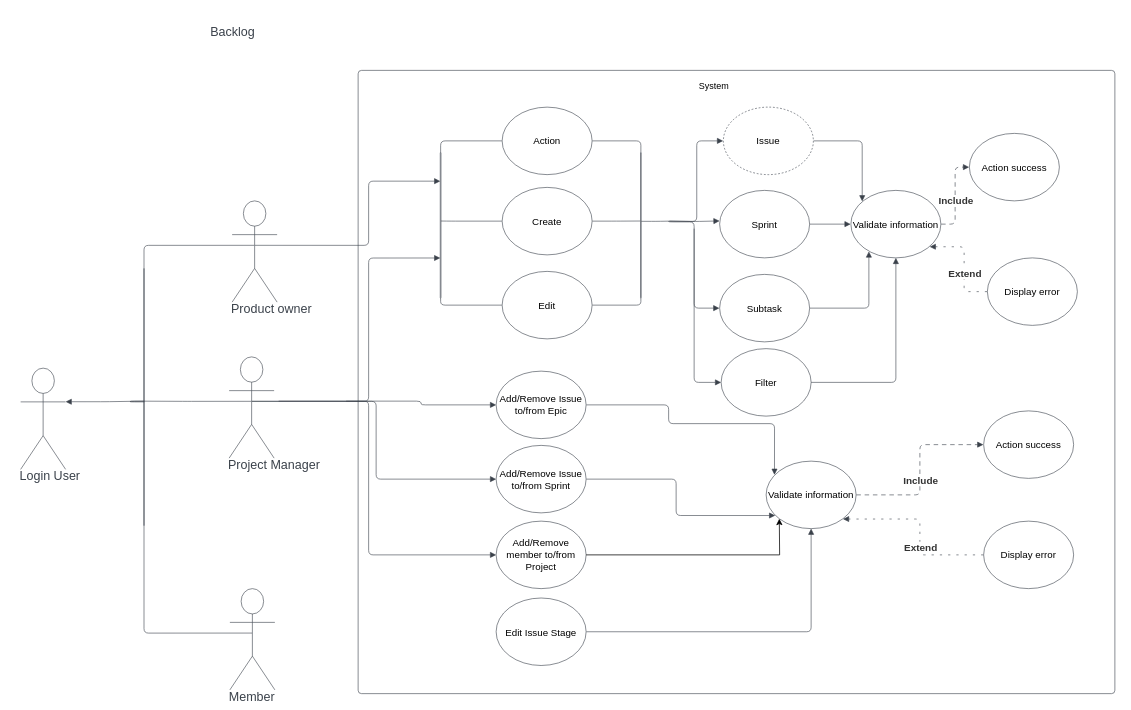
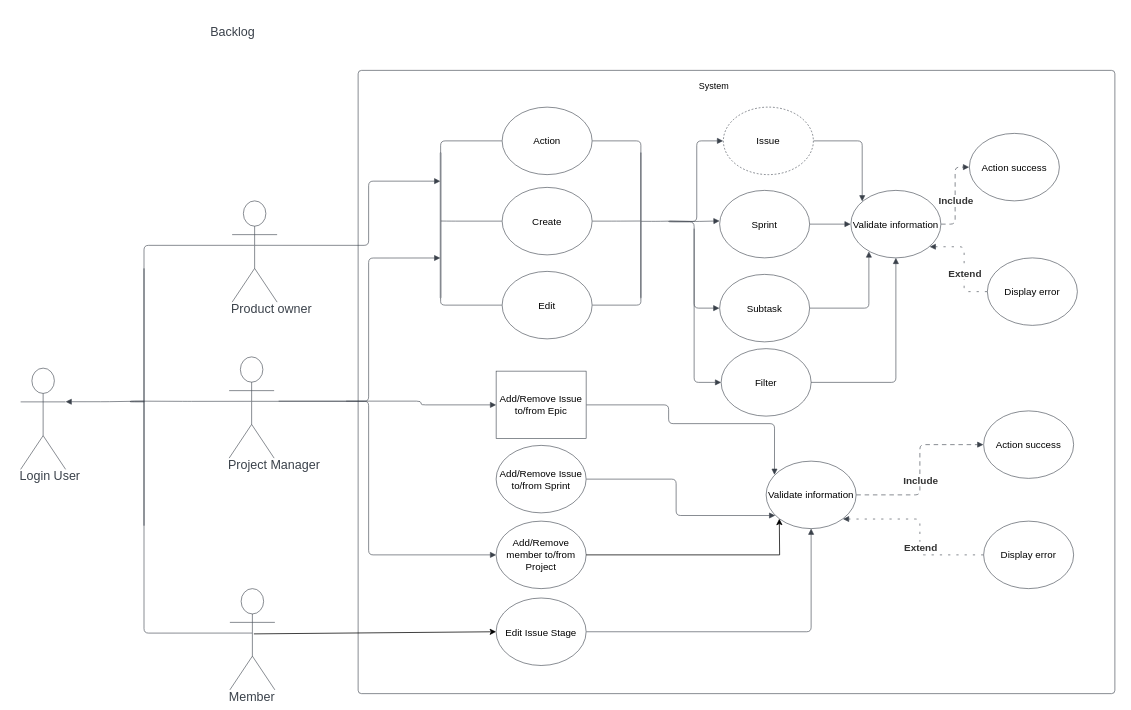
(541, 405) -> (541, 405)
(489, 479) -> none
none -> (409, 632)
